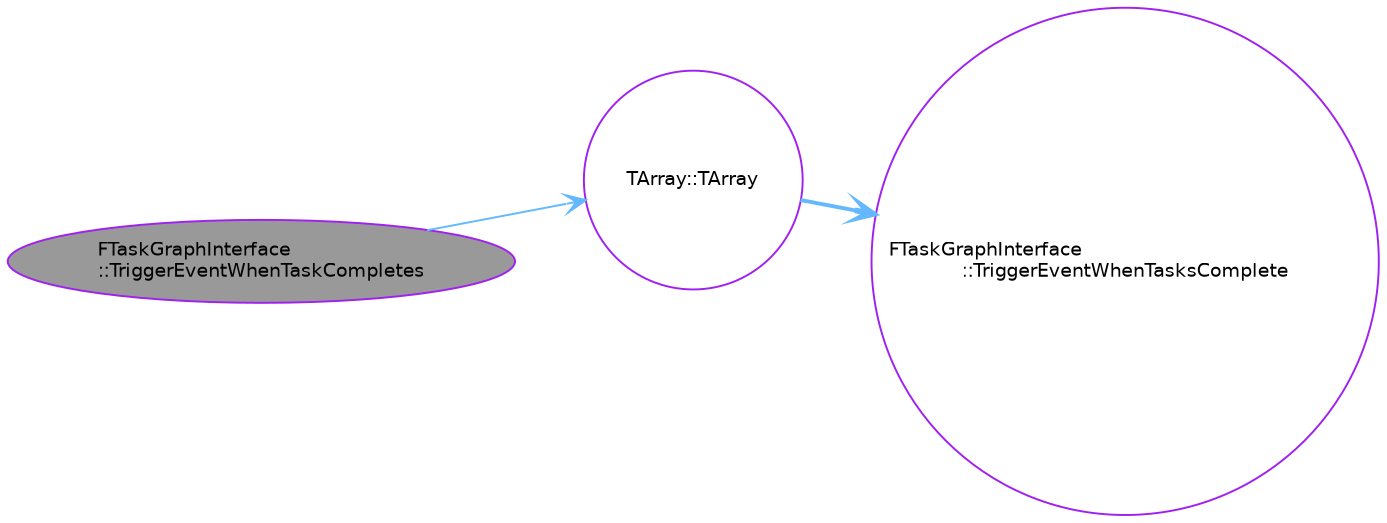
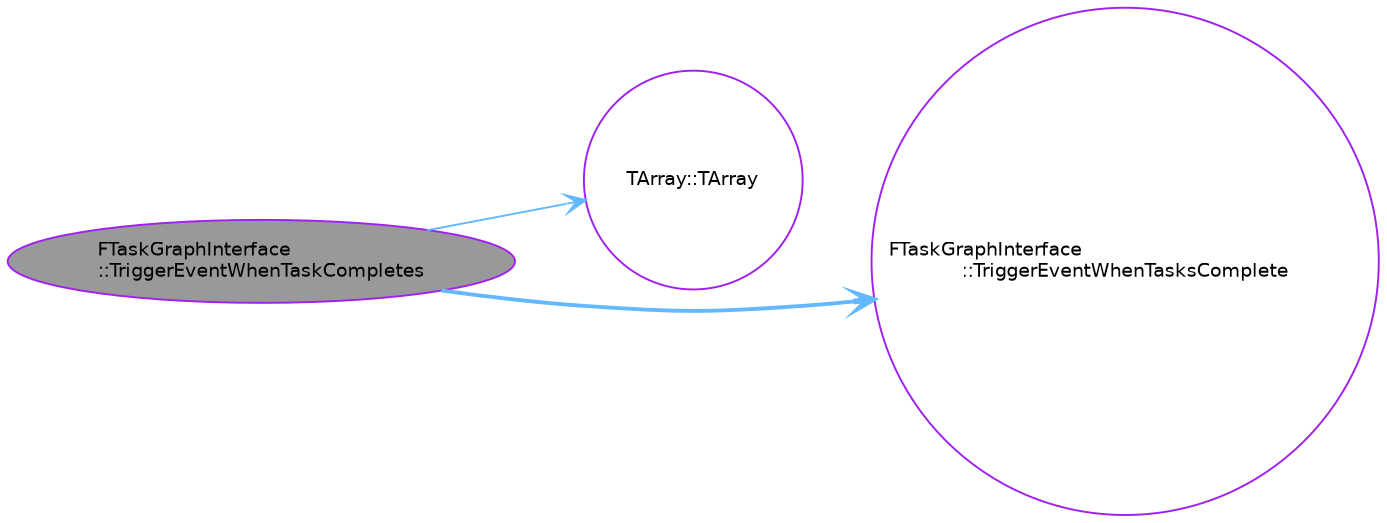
(828, 205) -> (648, 310)
